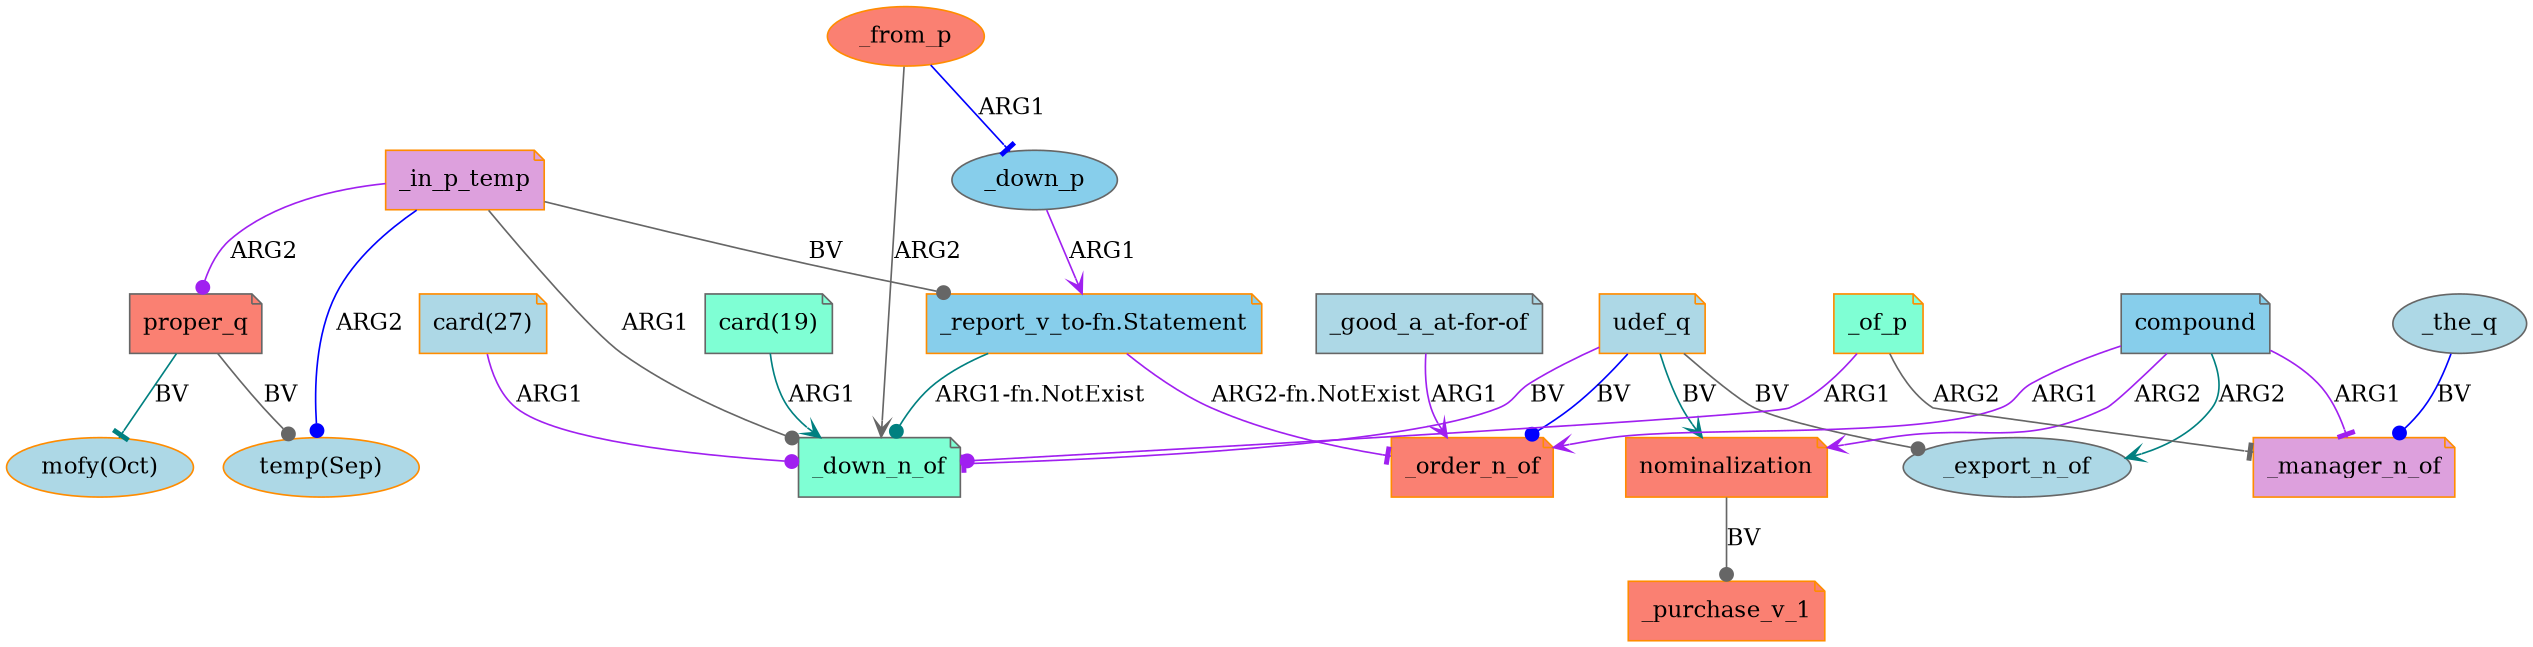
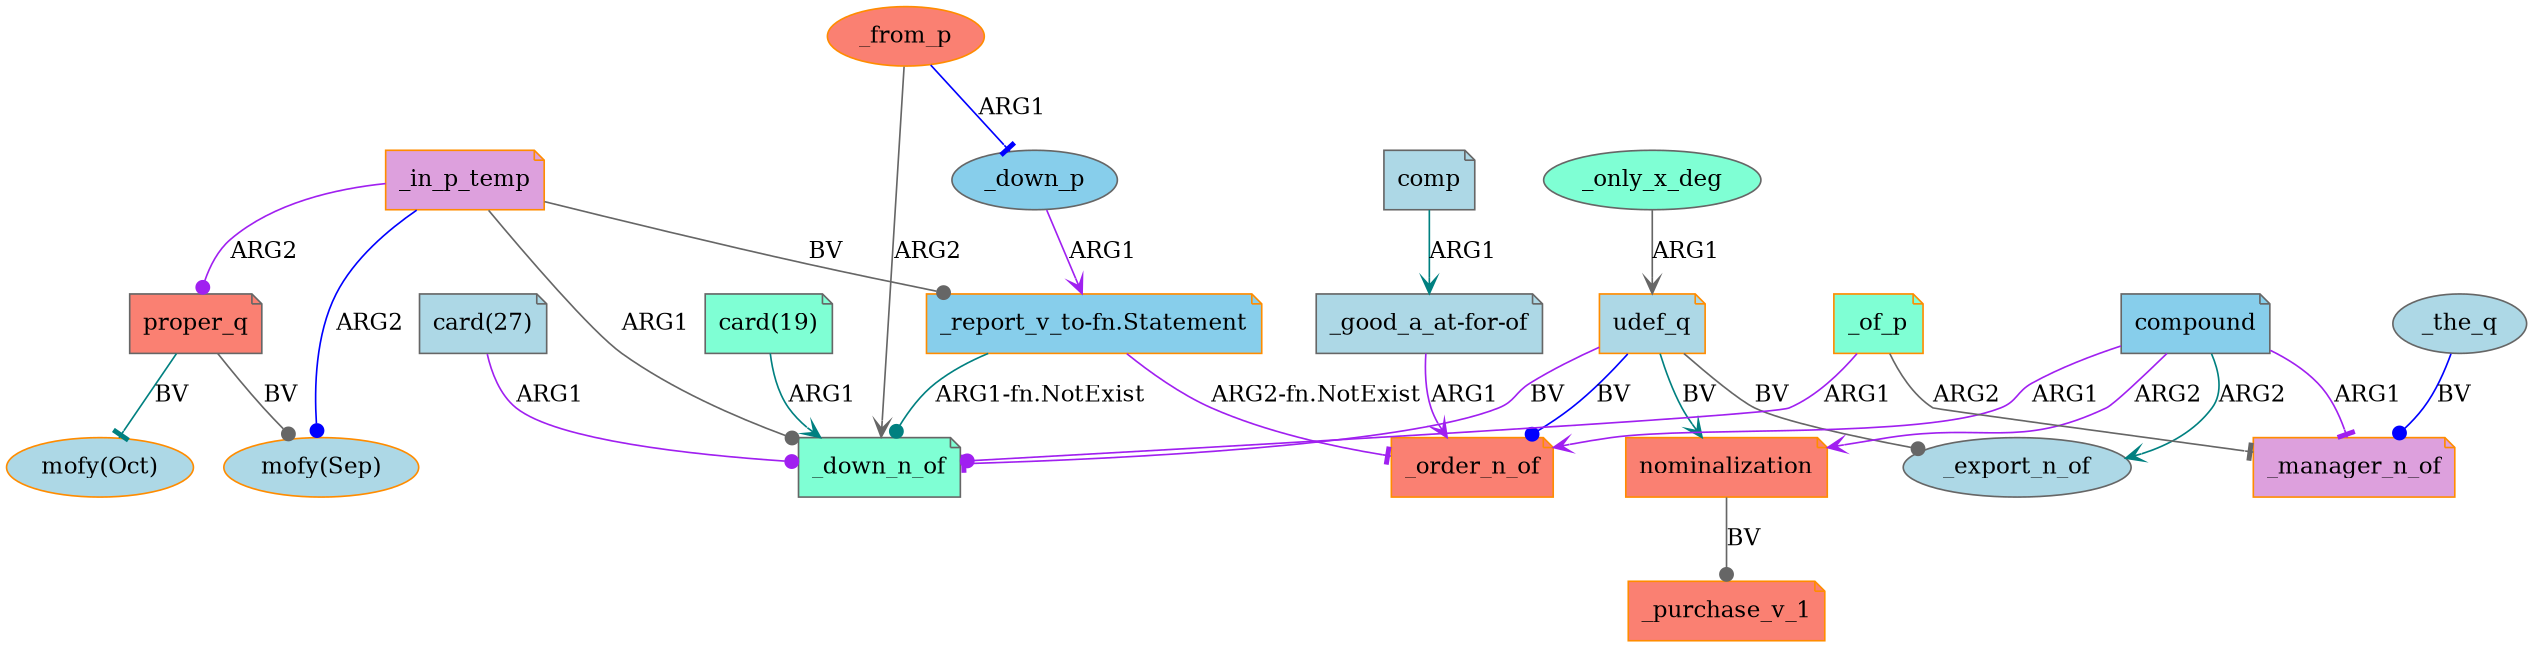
none -> (1429, 180)
none -> (1652, 180)
(483, 324) -> (483, 324)
(321, 467) -> (321, 467)
